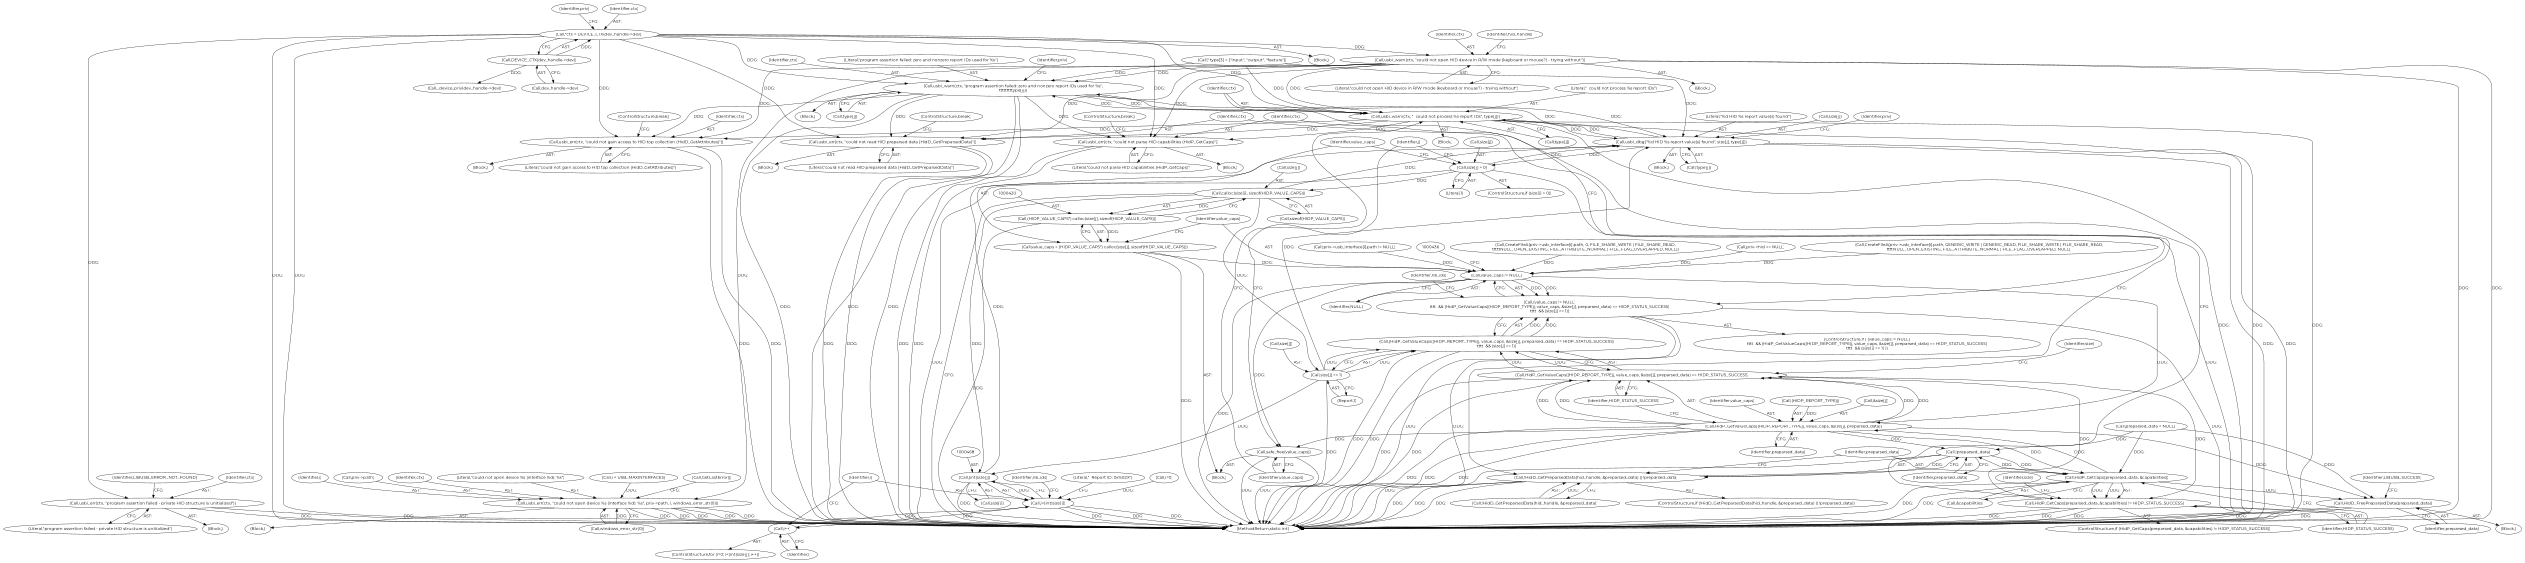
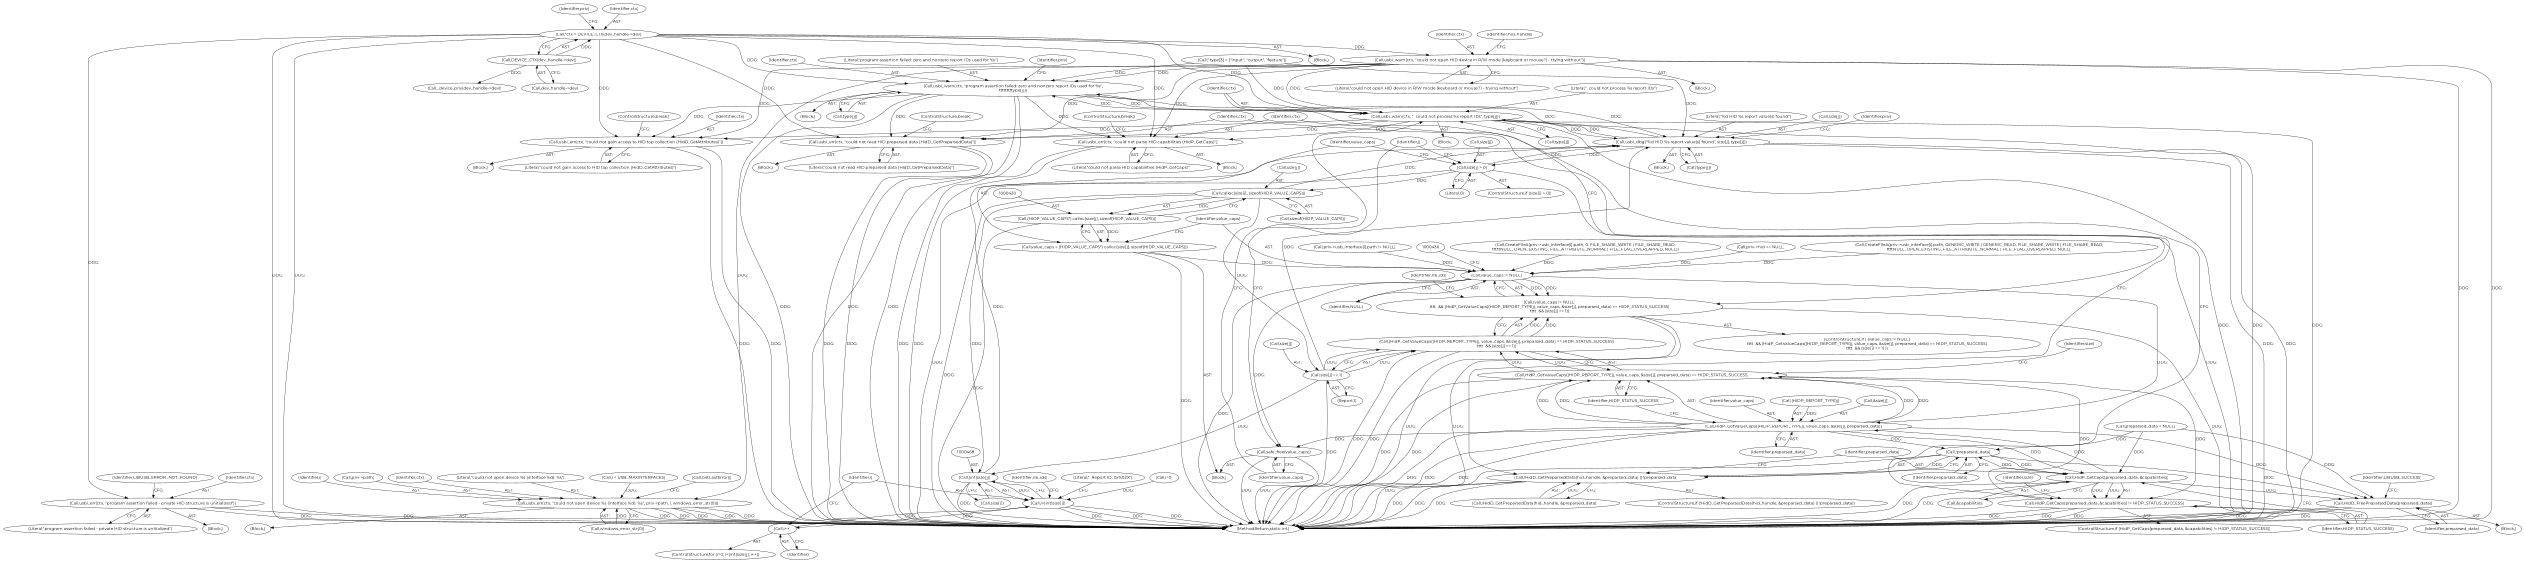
(1455, 193) -> (1455, 193)
(950, 375) -> (950, 375)
none -> (2173, 471)
